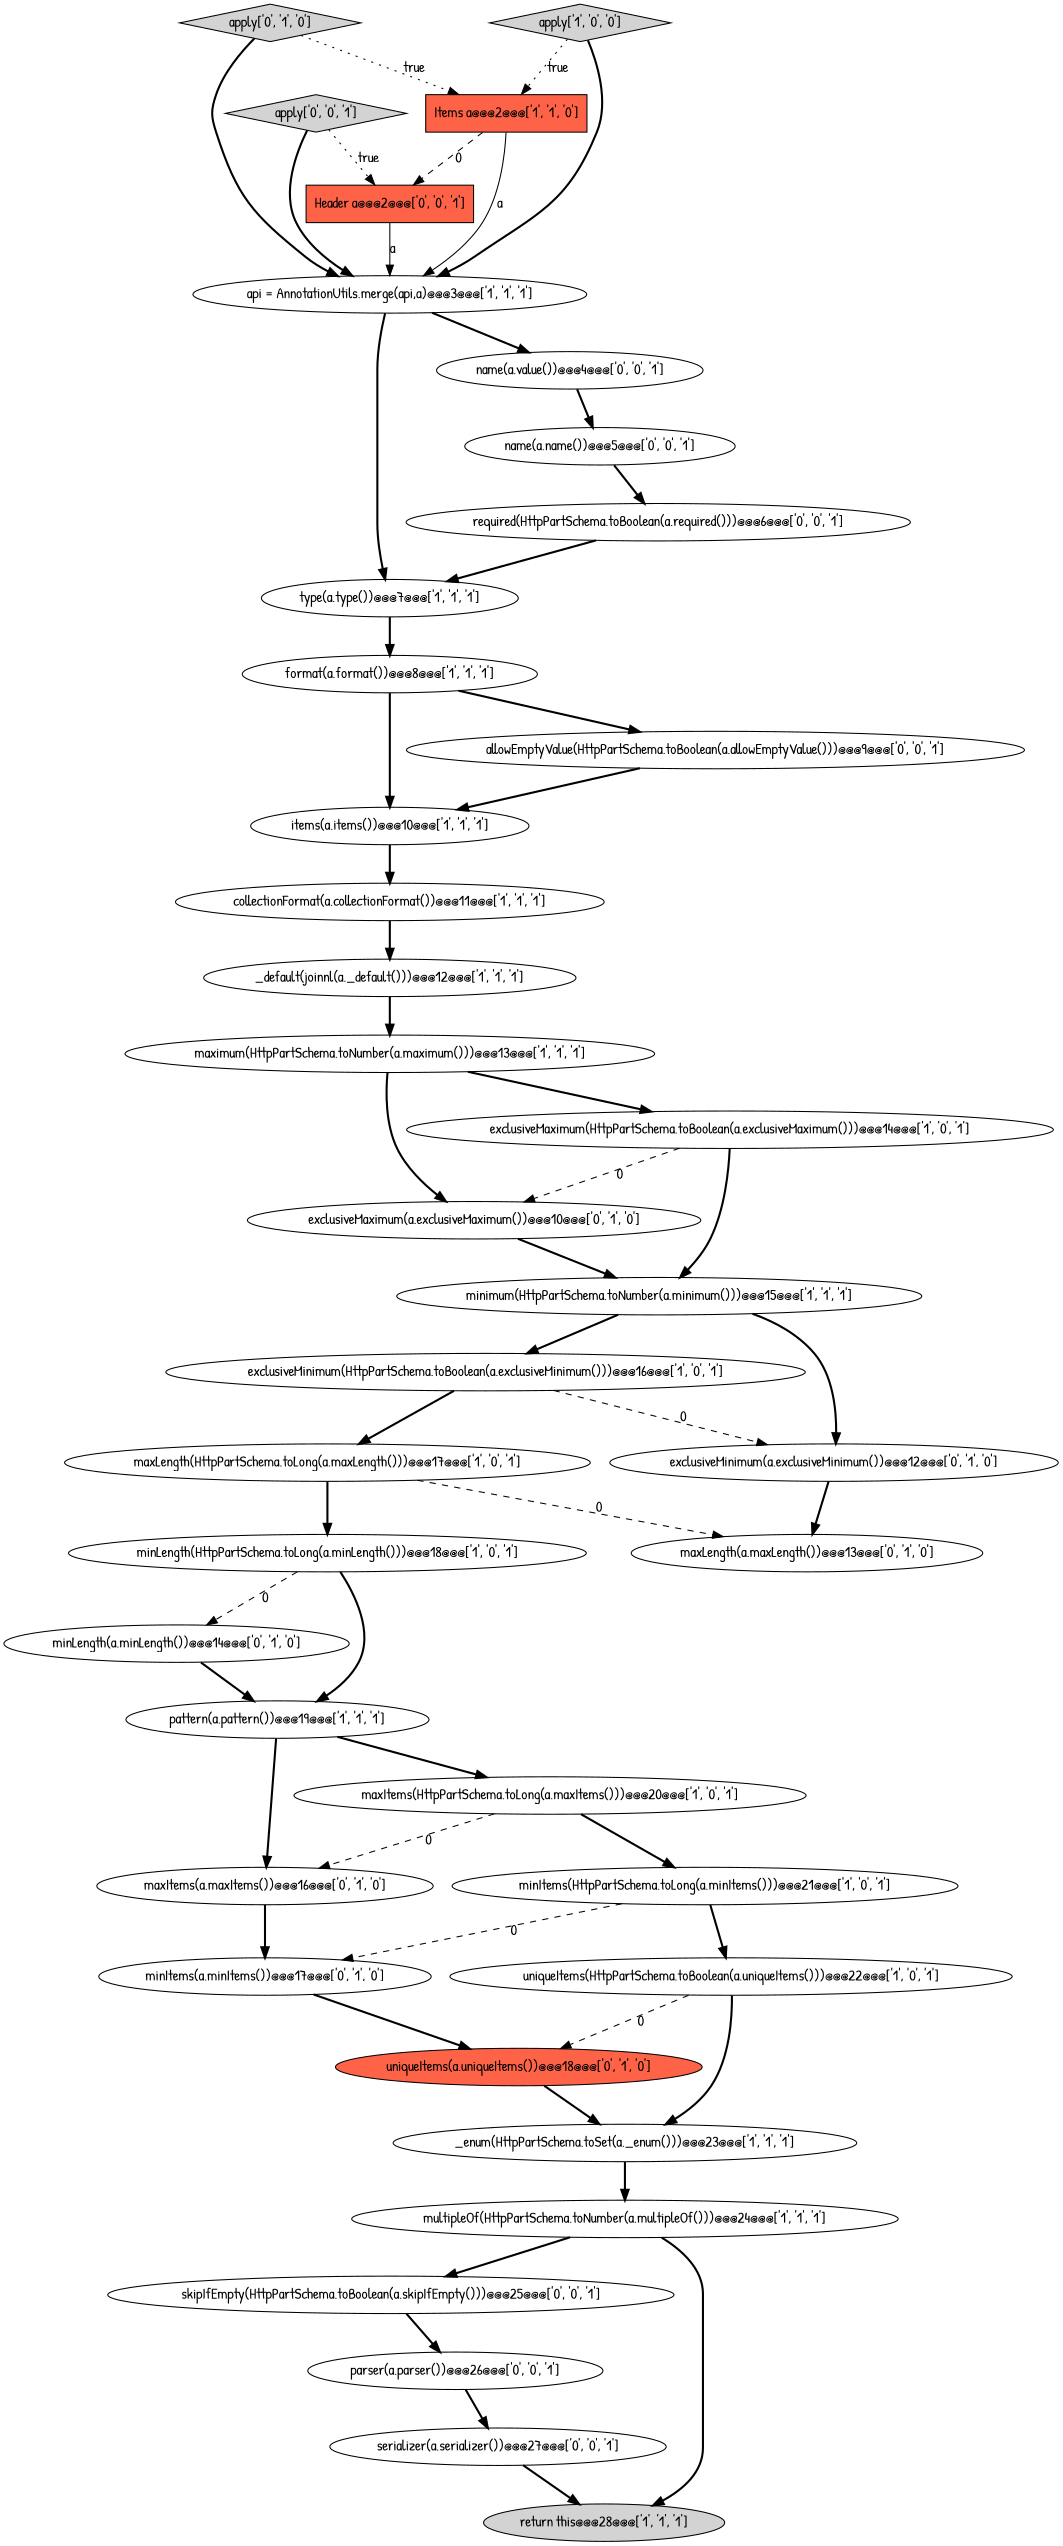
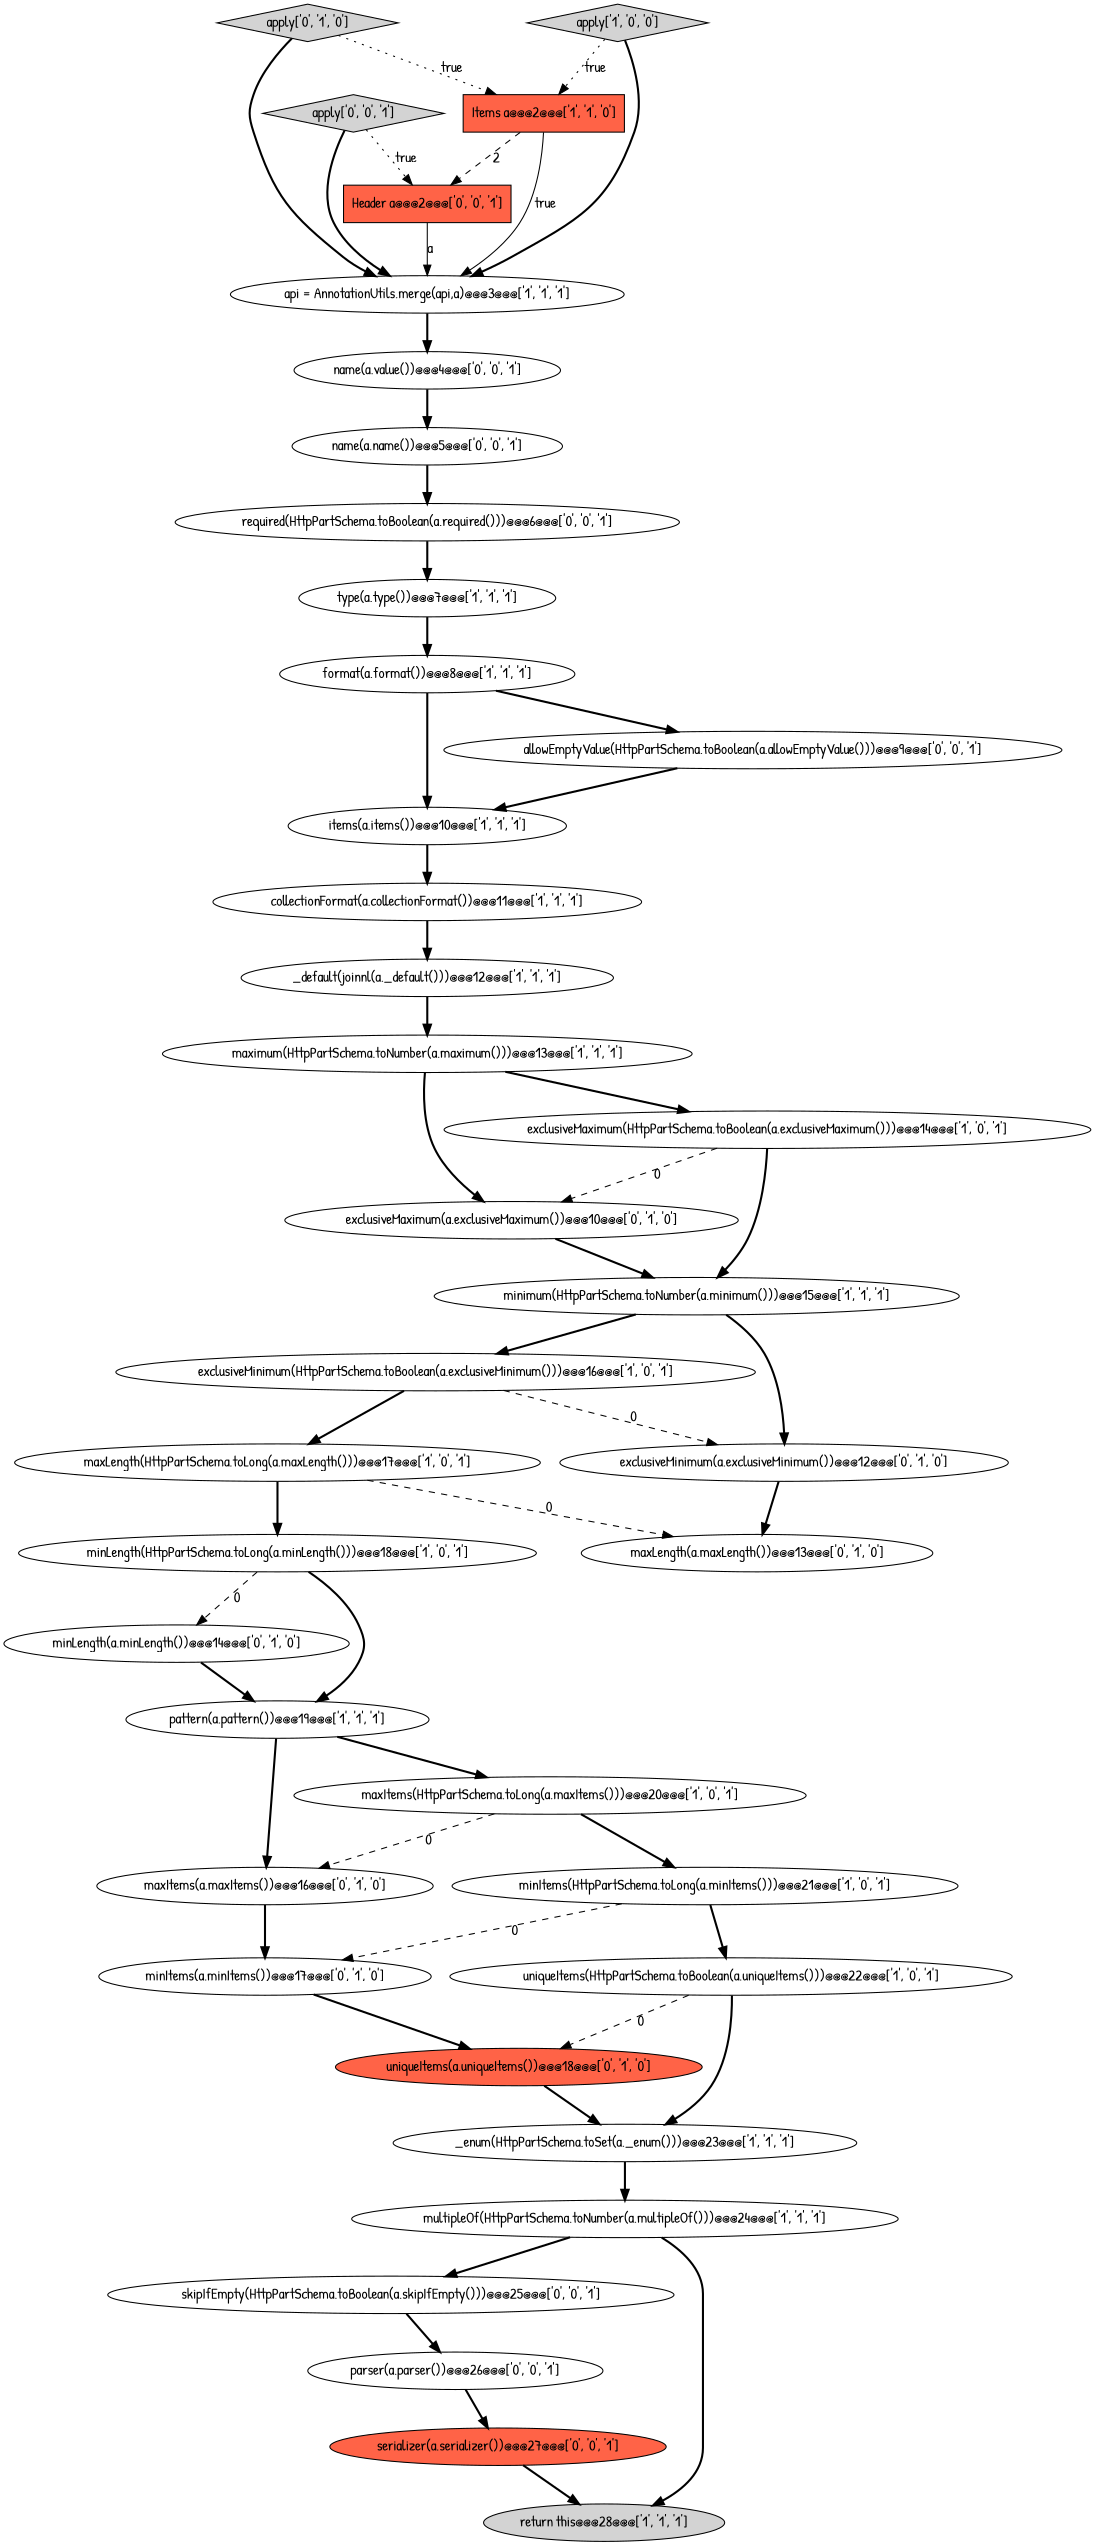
(459, 159) -> (496, 159)
(500, 204) -> (545, 204)
(377, 441) -> none
(498, 2447) -> (498, 2447)
